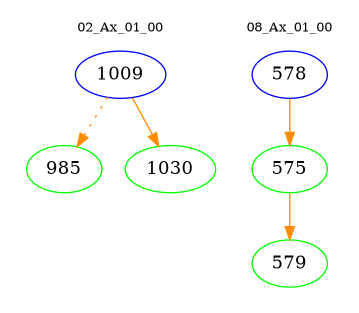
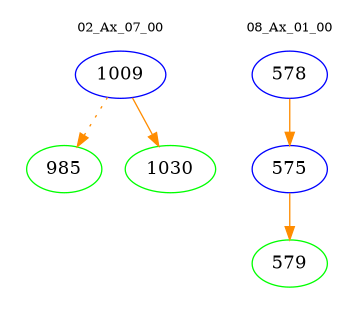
(121, 28) -> (121, 28)
(290, 169) -> (290, 169)
